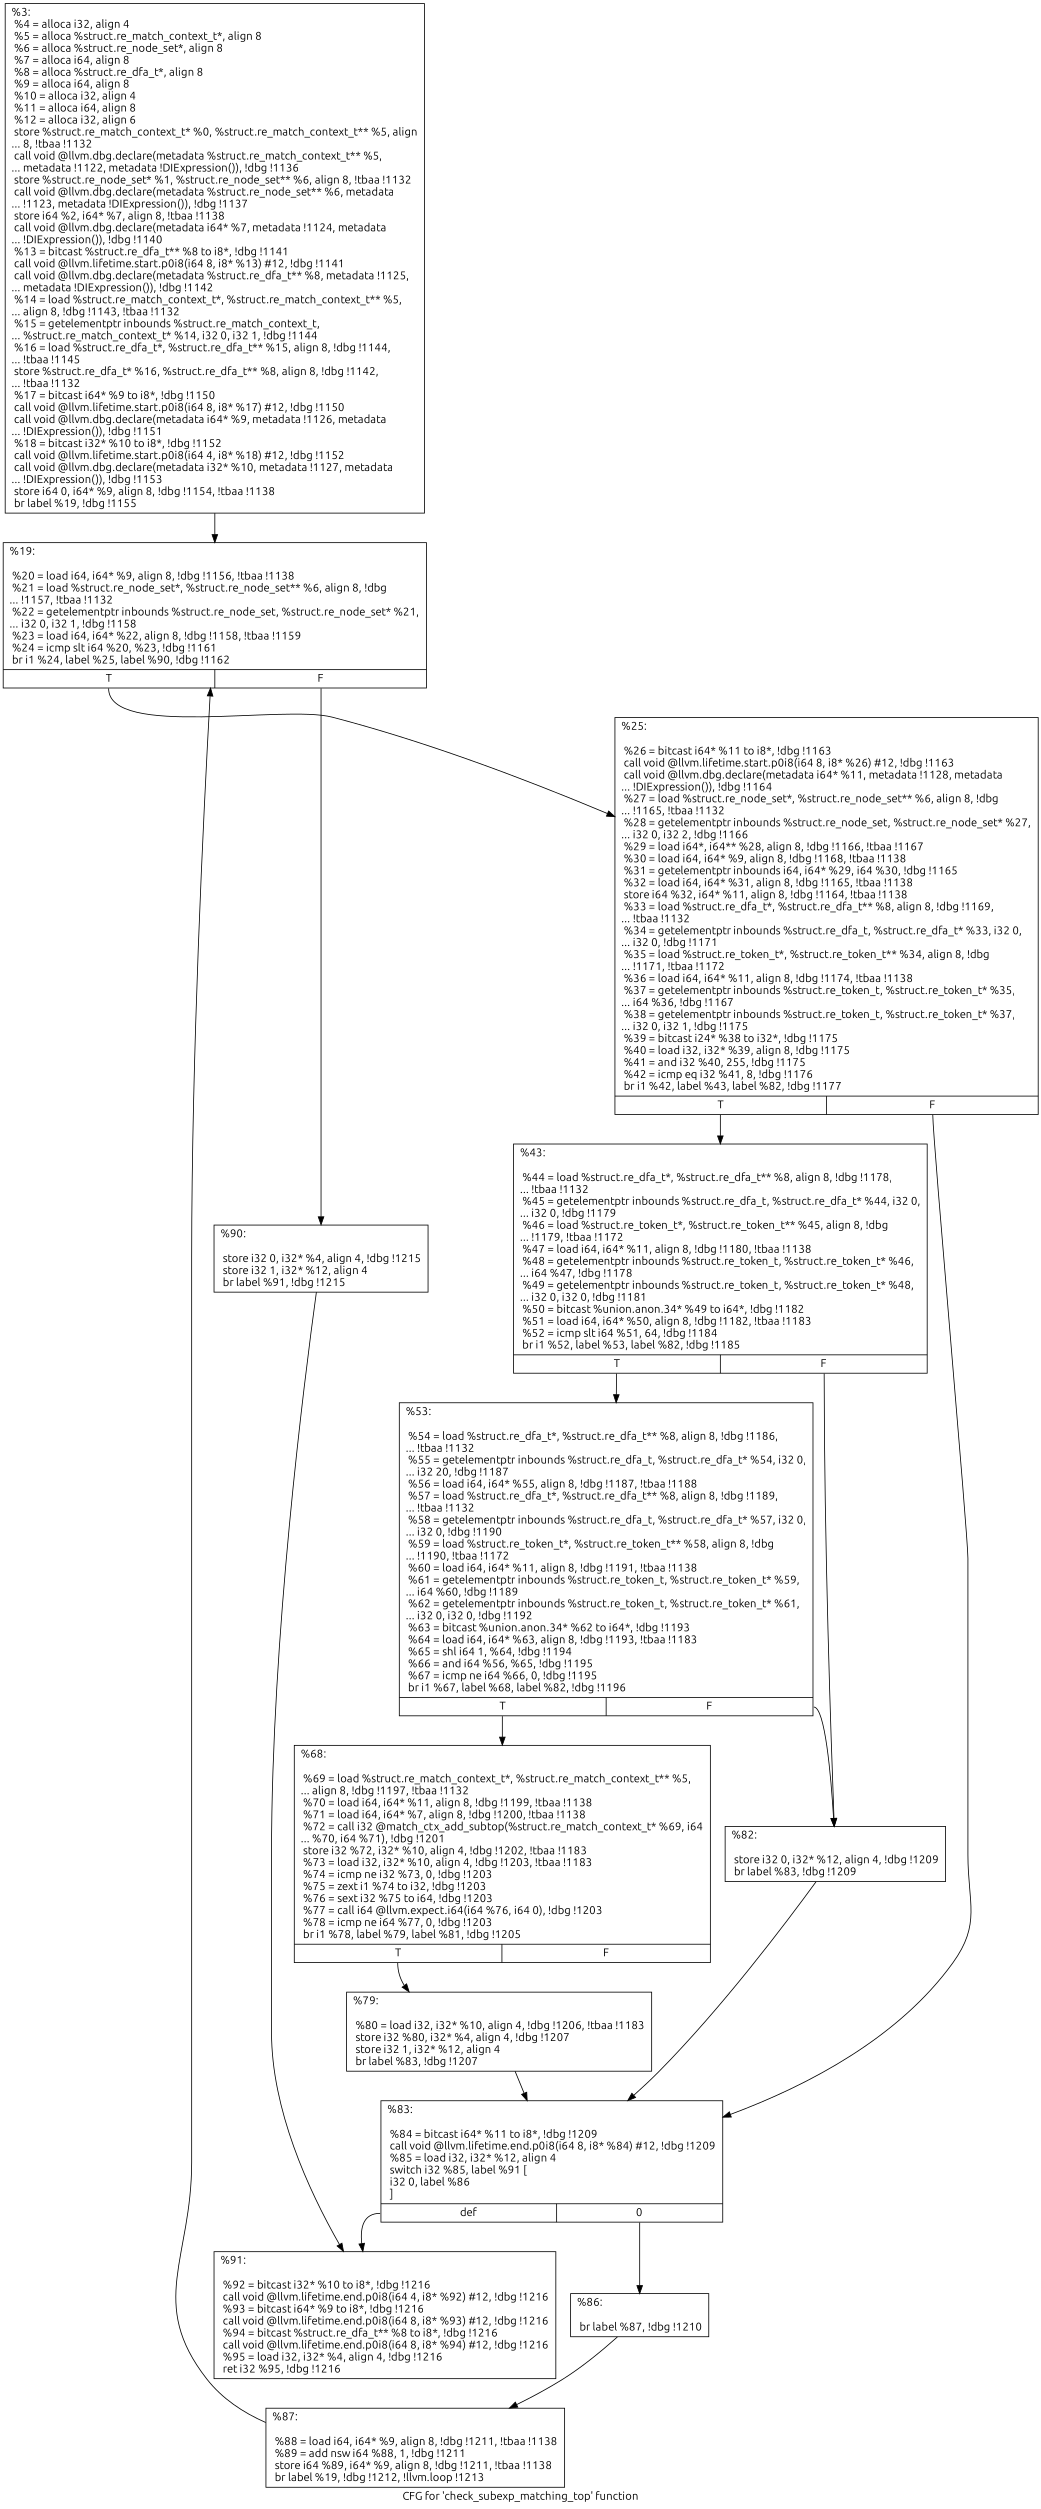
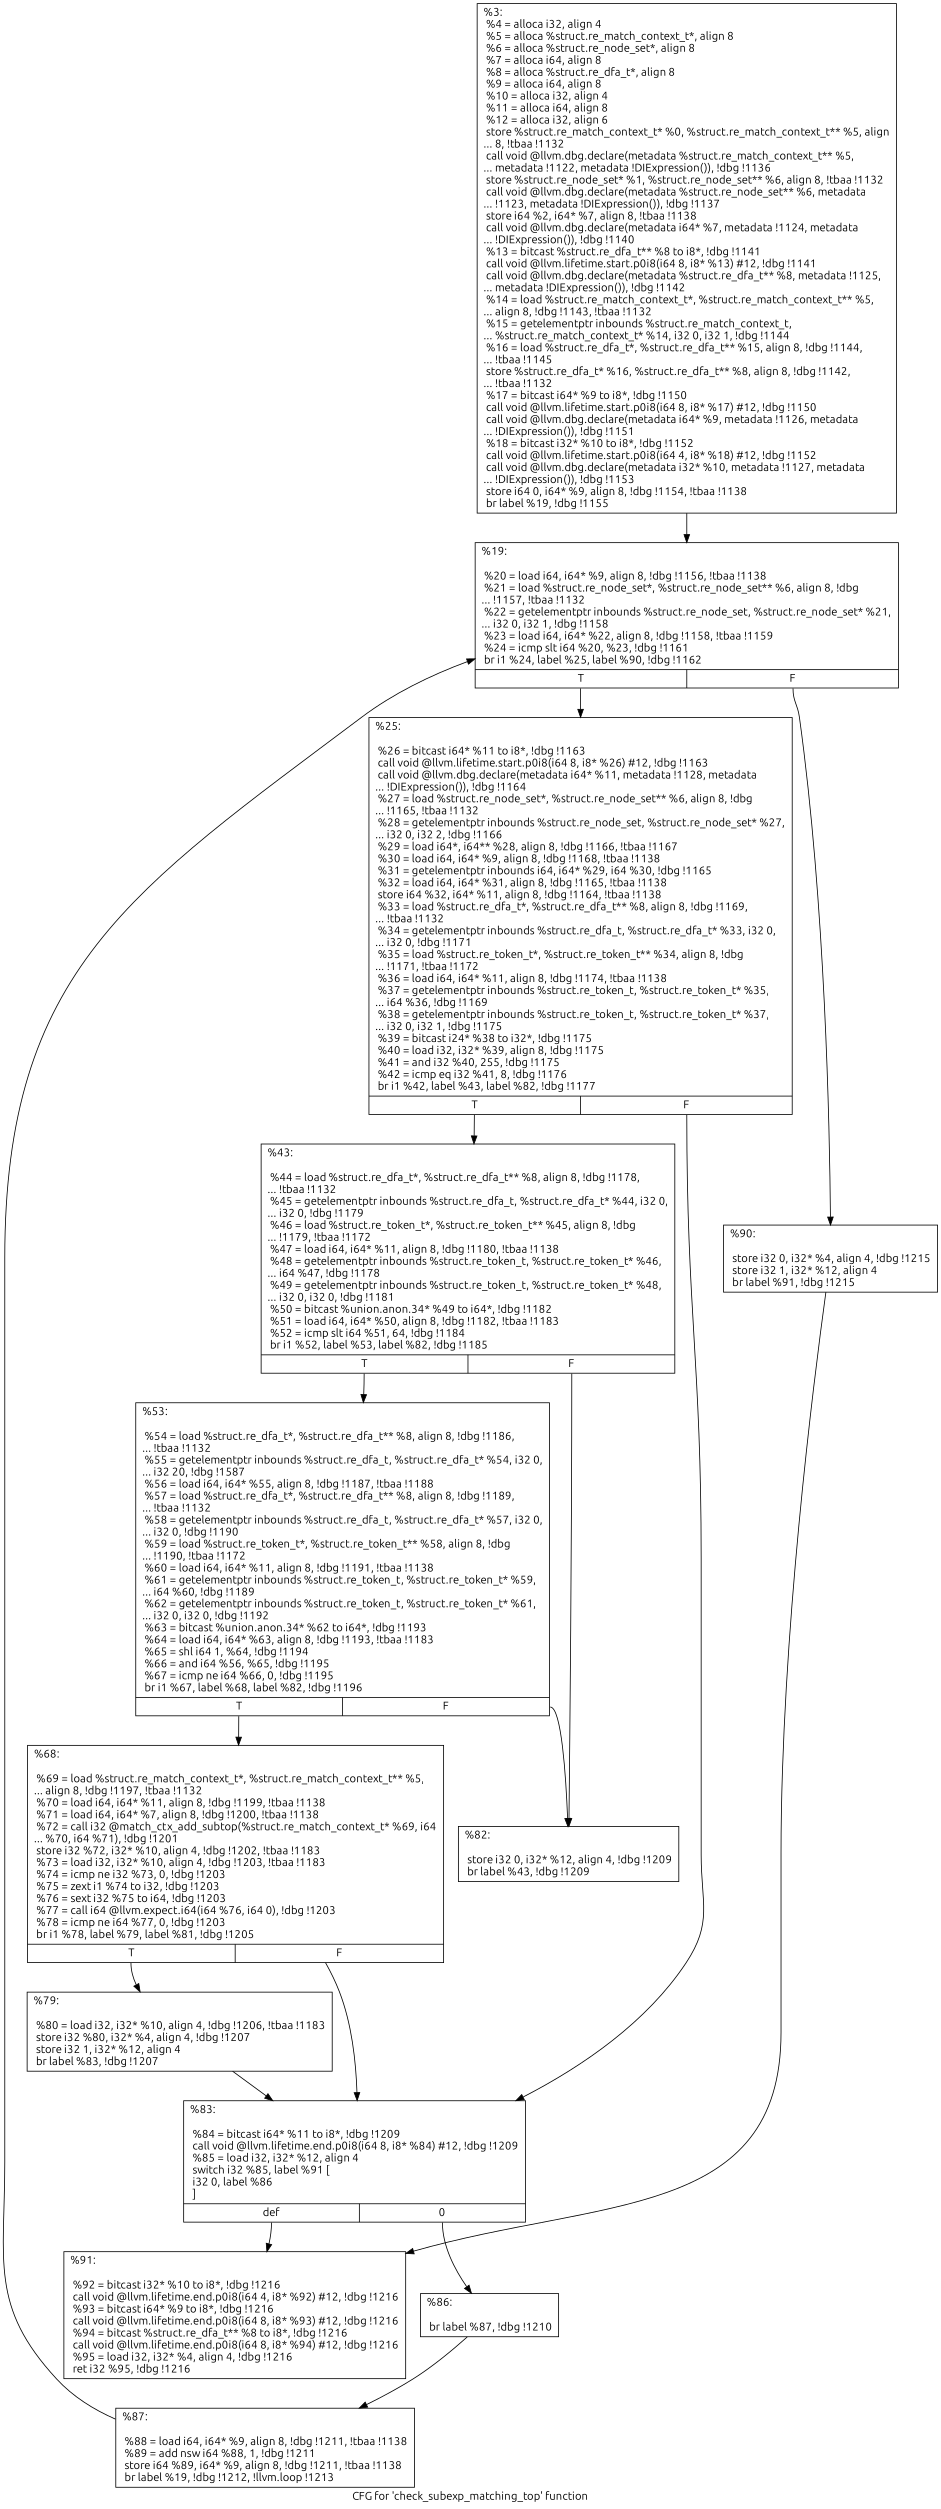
(678, 1003) -> (432, 1003)
(458, 1472) -> (194, 1472)
(794, 1872) -> (527, 1872)
(730, 1993) -> (349, 2026)
